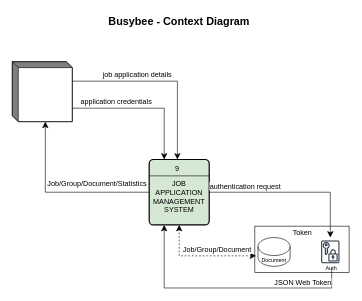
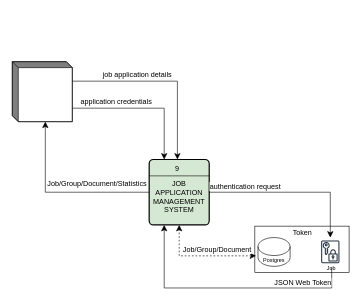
(179, 21) -> none
(274, 260) -> (274, 260)
(331, 267) -> (331, 267)
